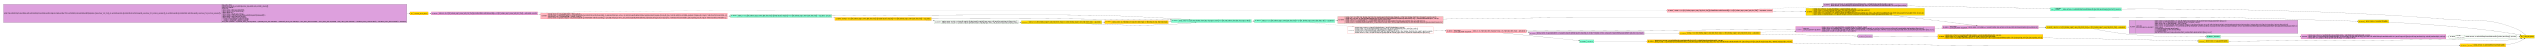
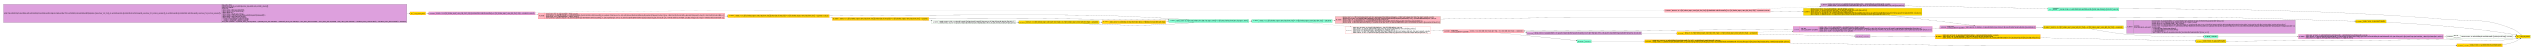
(421, 13) -> (420, 13)
(781, 16) -> (779, 16)
(2460, 37) -> (2457, 37)
